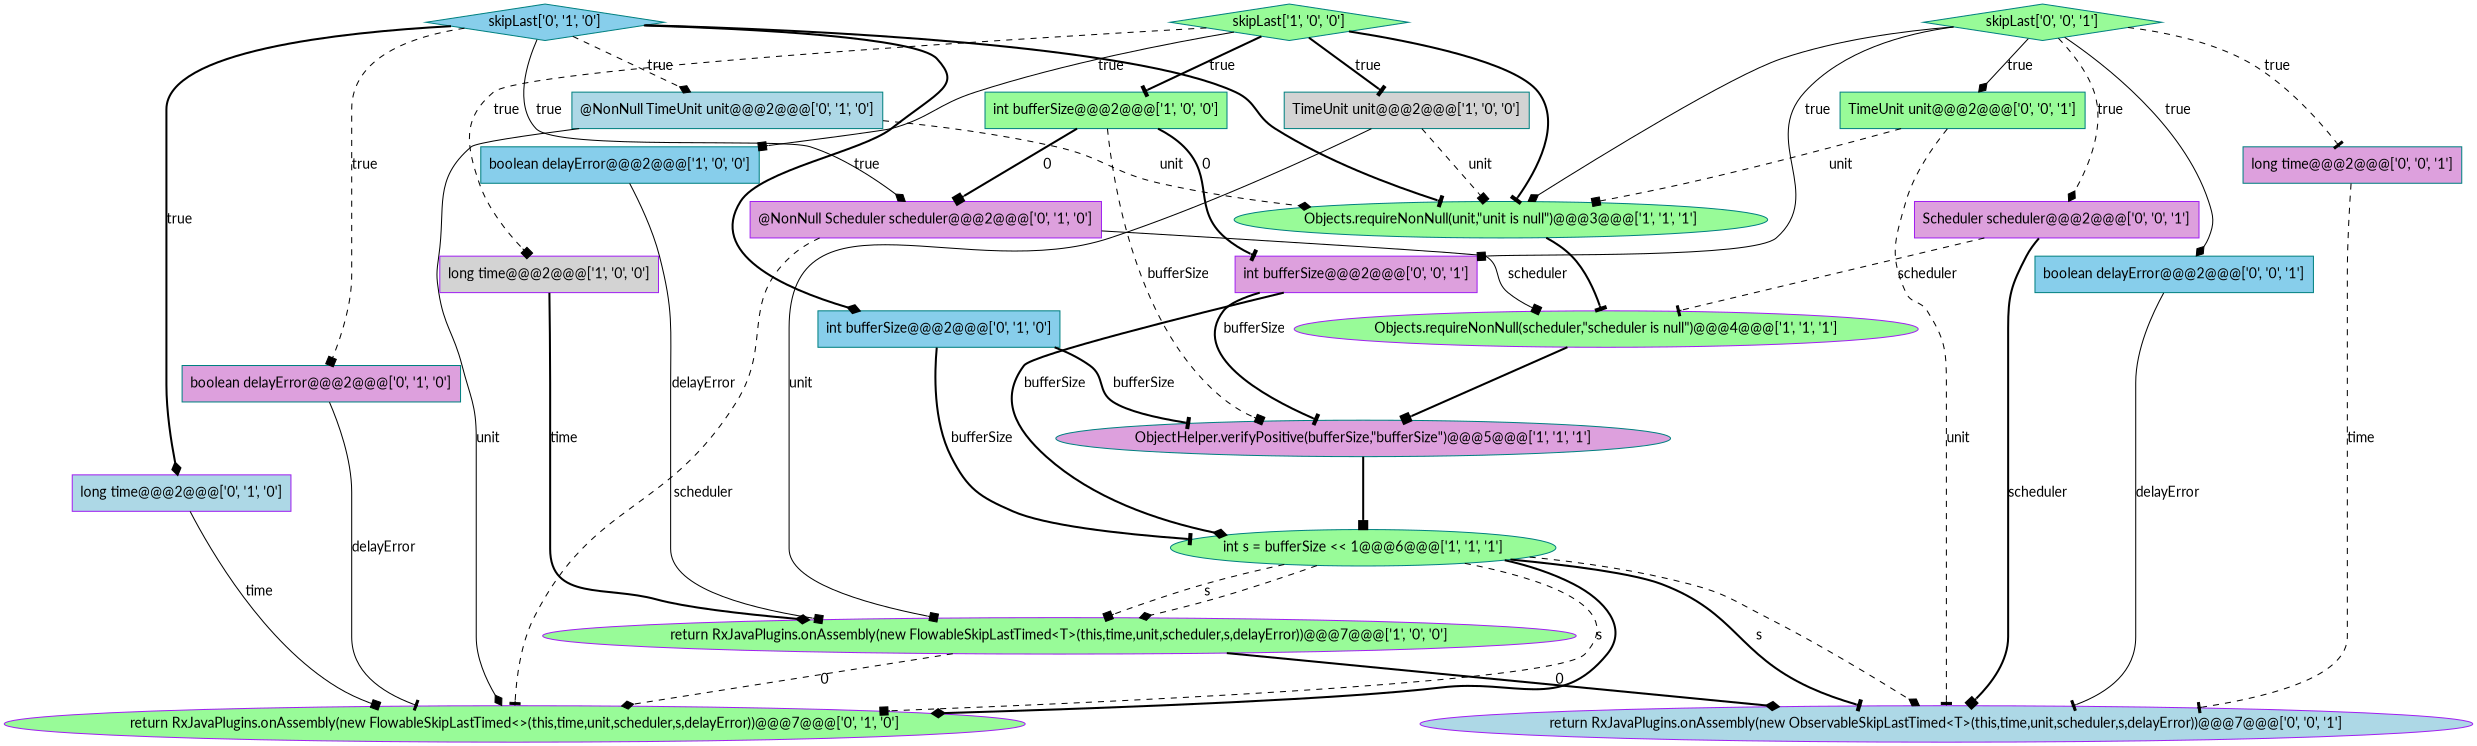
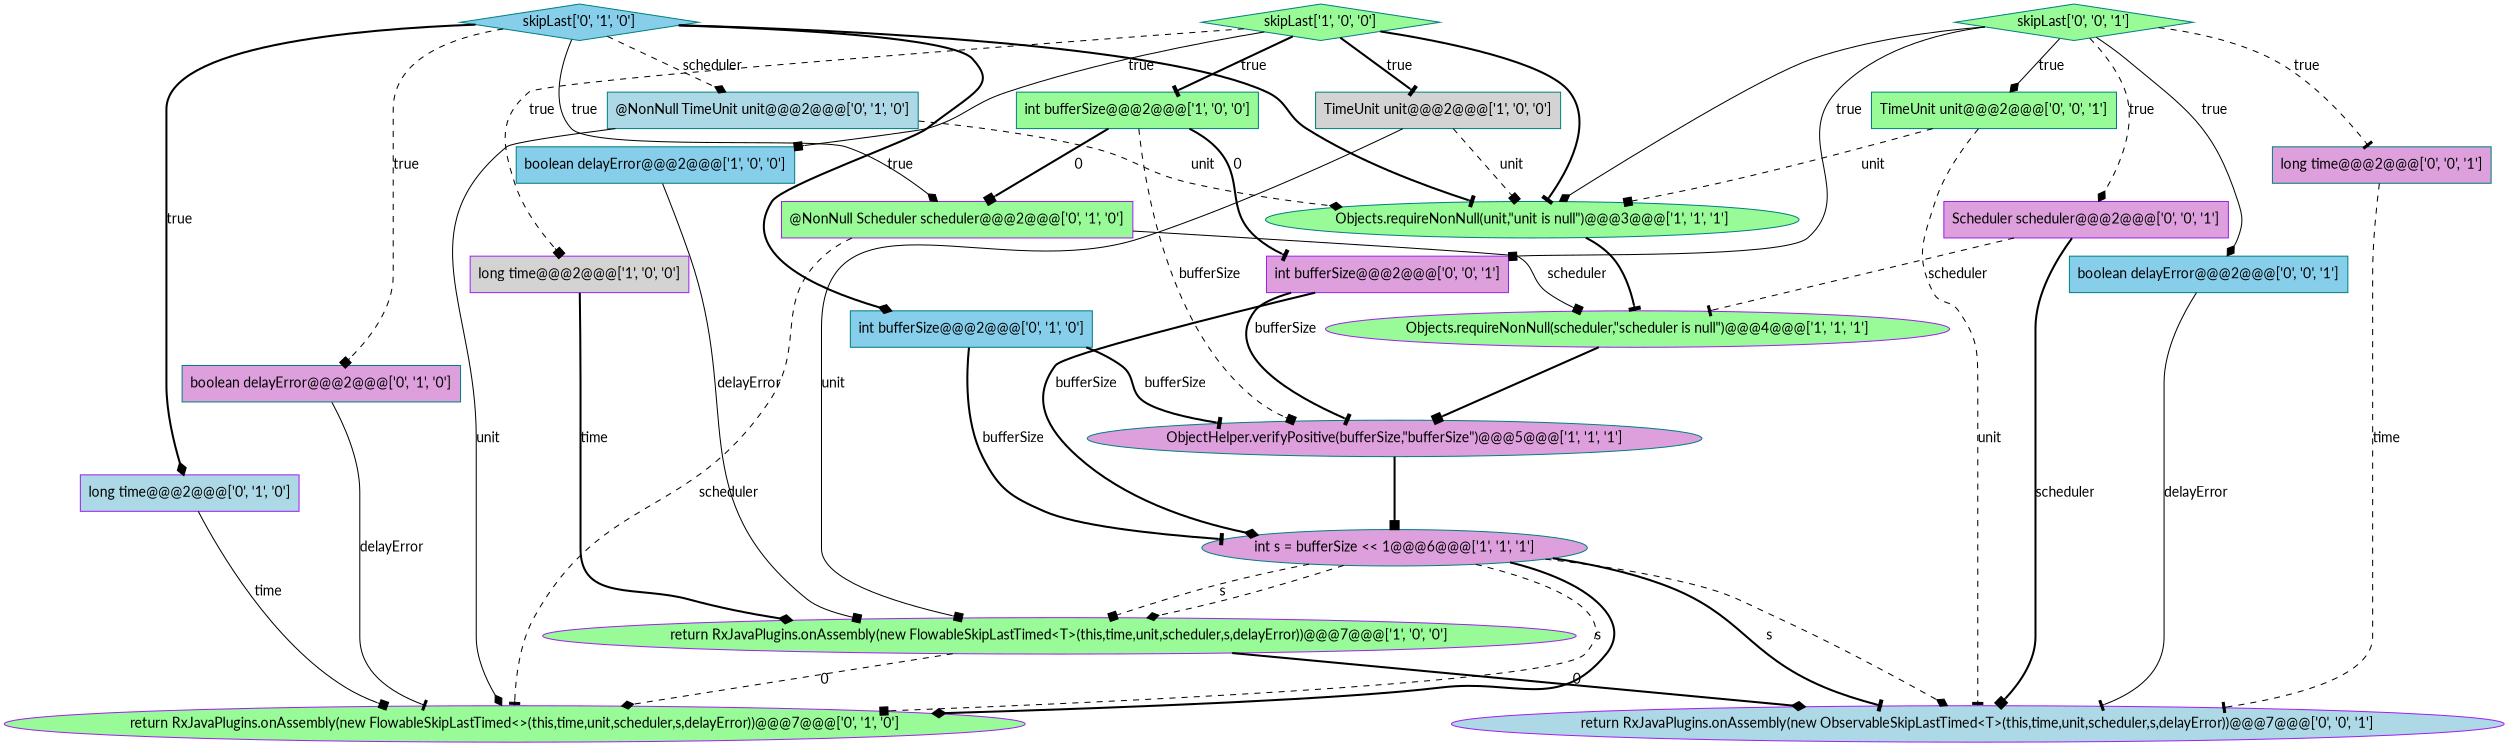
(661, 66) -> (713, 66)
(926, 220) -> (957, 220)
(1363, 548) -> (1395, 548)
